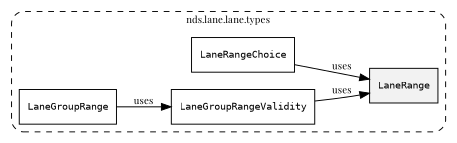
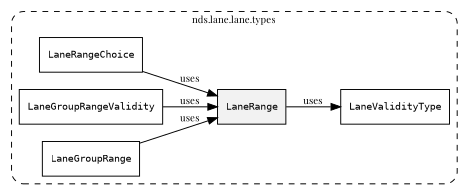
(139, 107) -> (174, 132)
none -> (395, 107)
